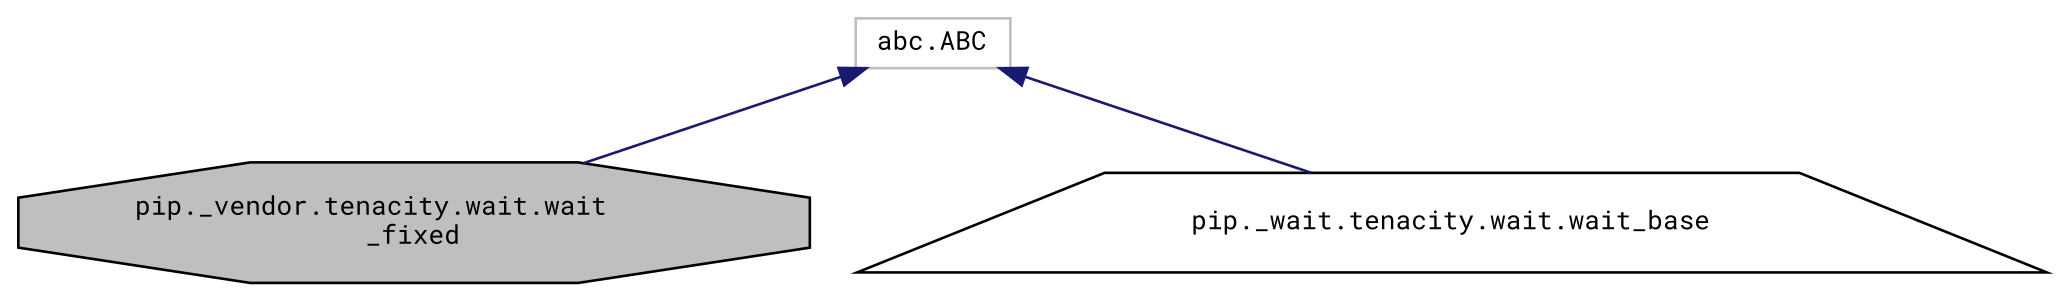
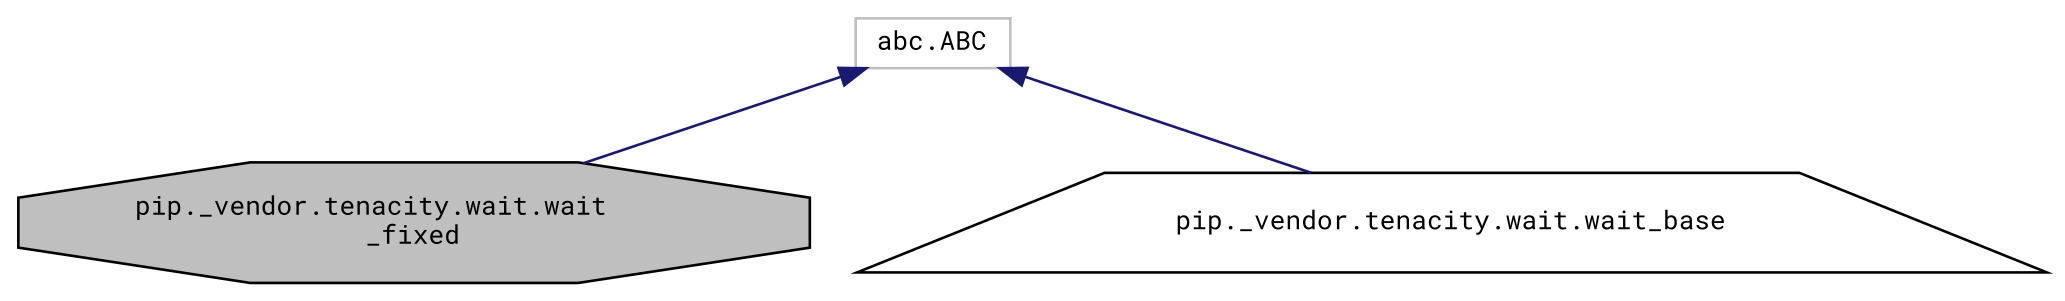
(1452, 223) -> (1452, 223)
